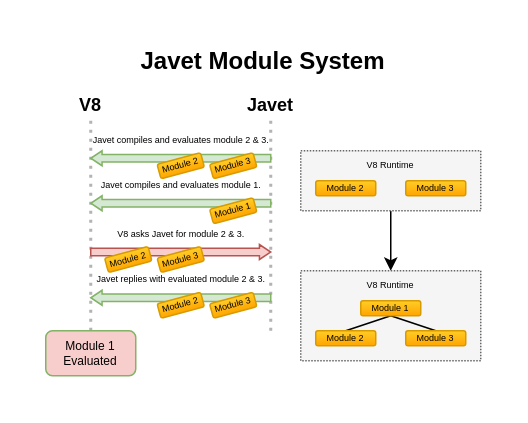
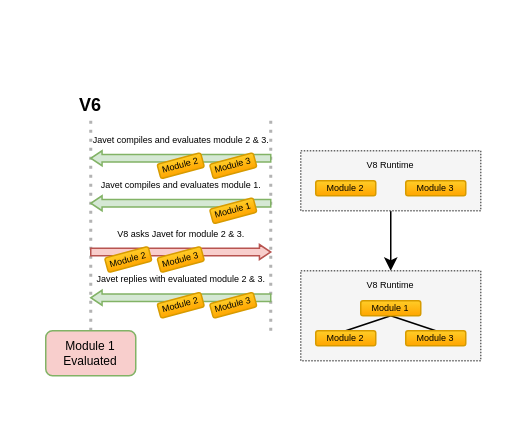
(263, 61) -> none
(91, 106) -> (91, 106)
(271, 106) -> none
